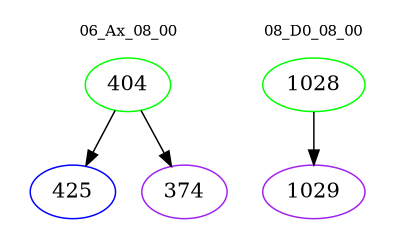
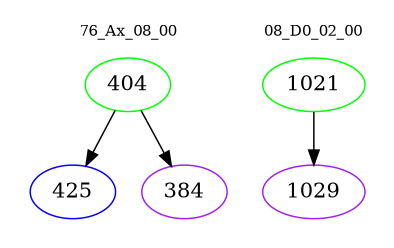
(129, 32) -> (129, 32)
(314, 32) -> (314, 32)
(314, 85) -> (314, 85)
(184, 192) -> (184, 192)
